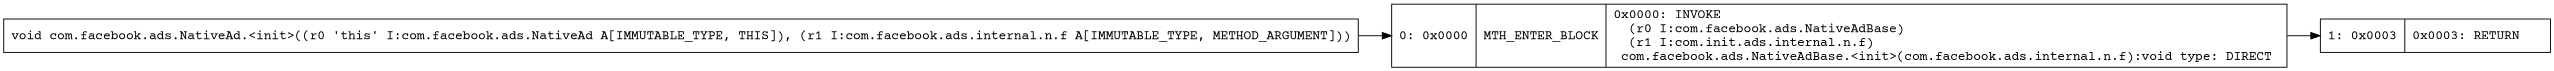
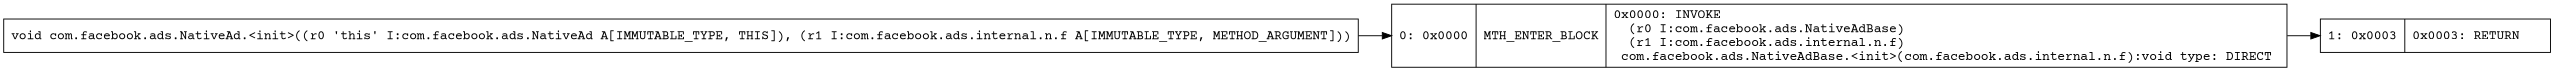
(1744, 42) -> (1759, 42)
